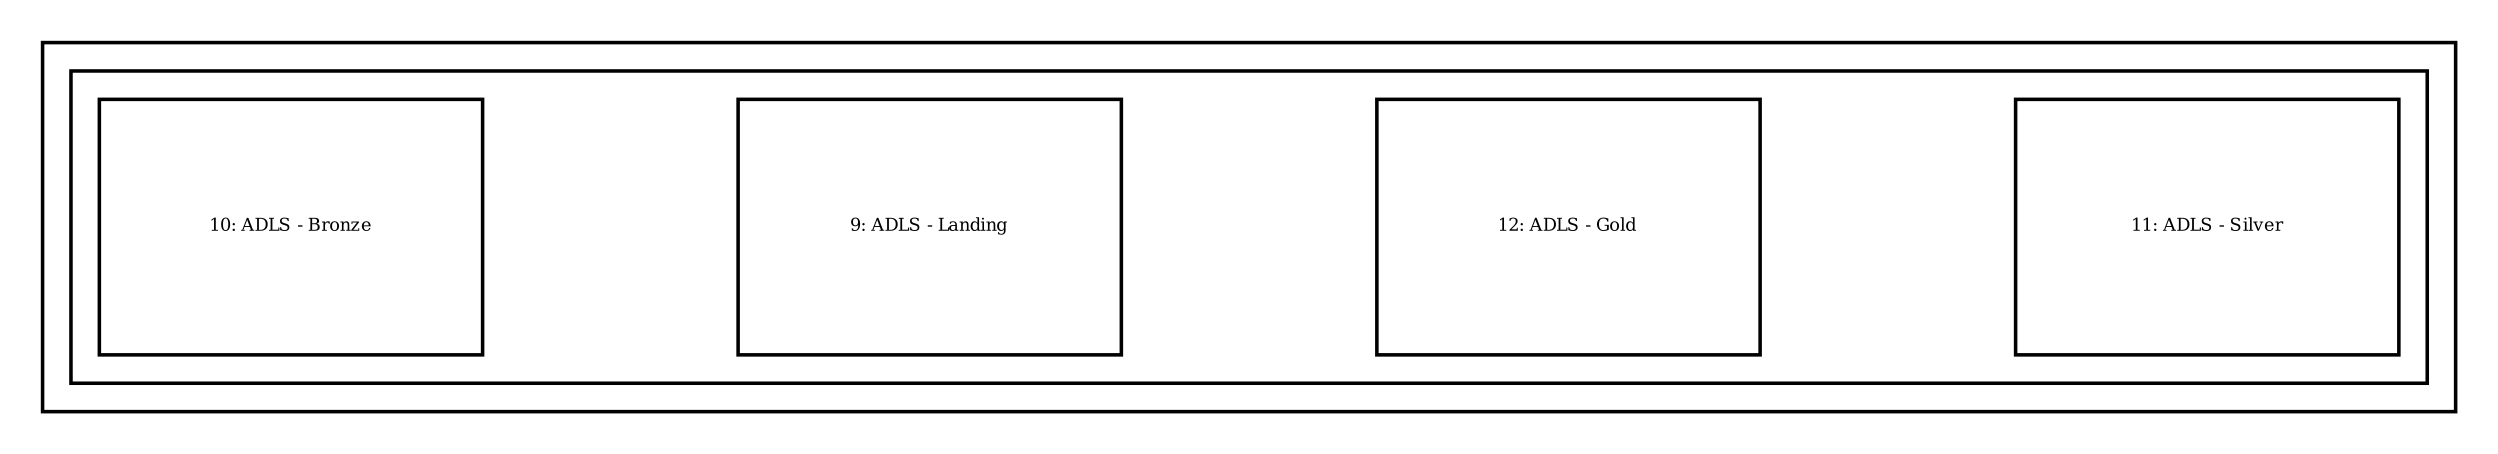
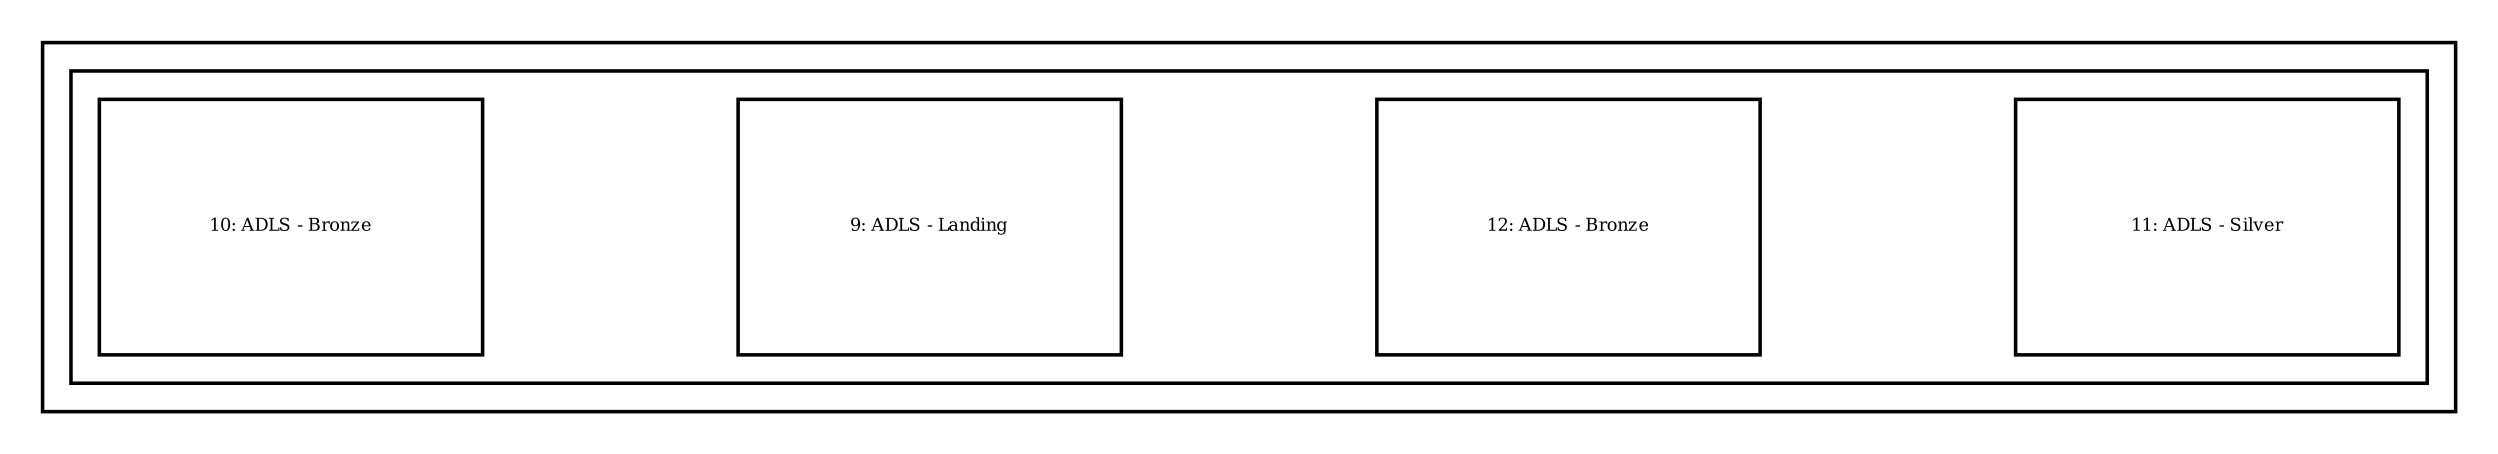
(1568, 227) -> (1568, 227)
